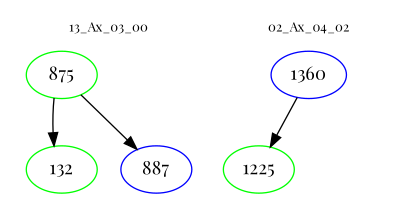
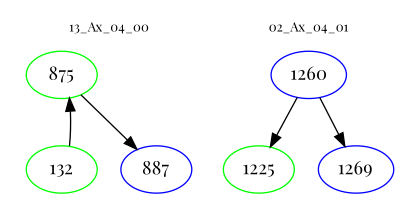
(109, 28) -> (109, 28)
(309, 28) -> (309, 28)
(309, 75) -> (309, 75)
(53, 115) -> (71, 129)
none -> (356, 169)
